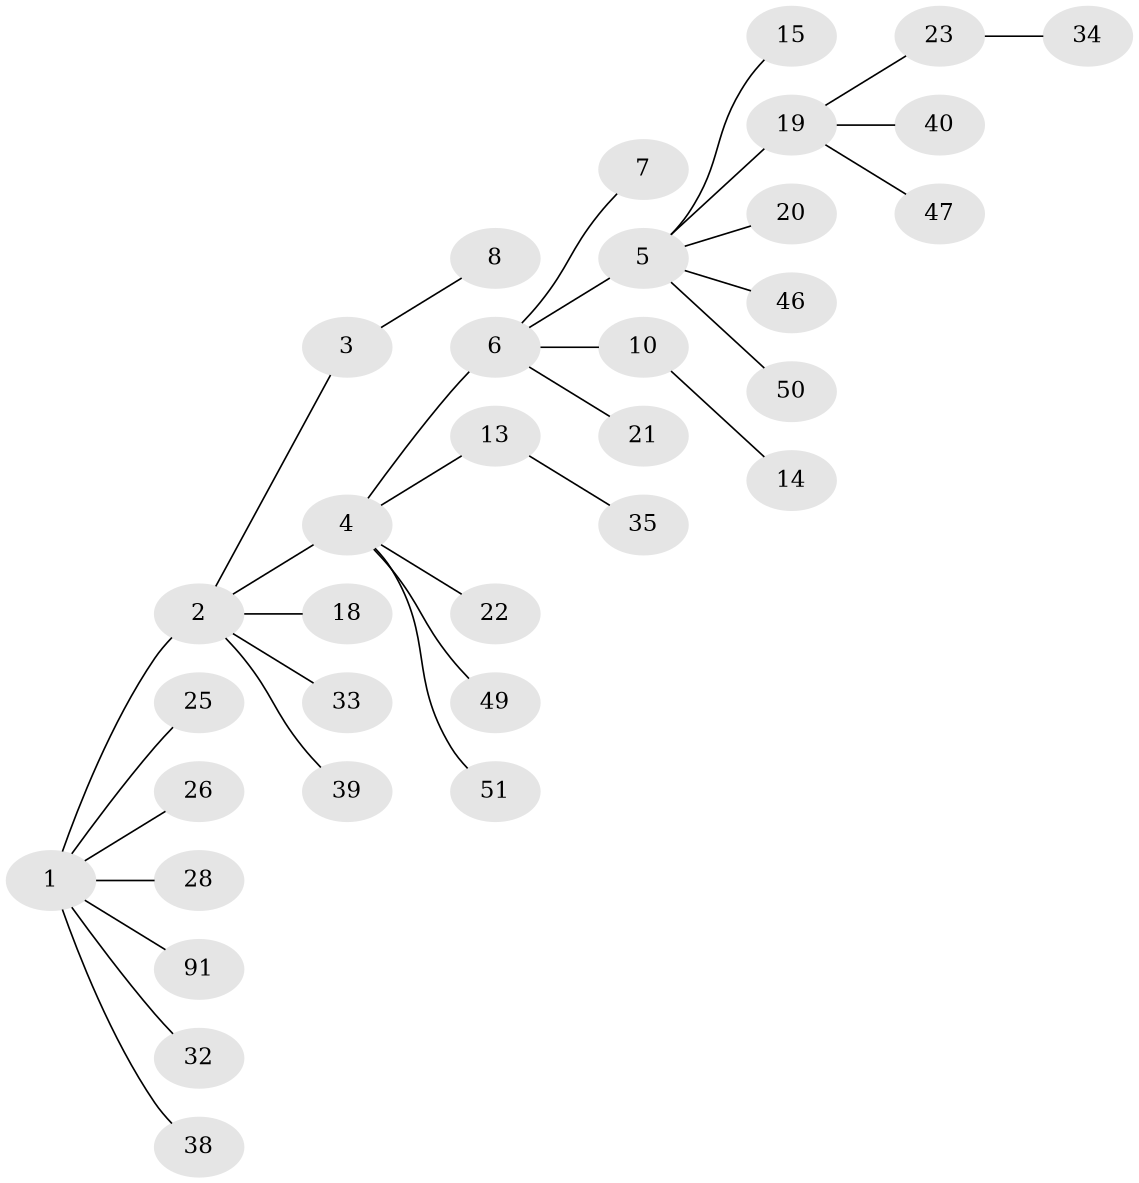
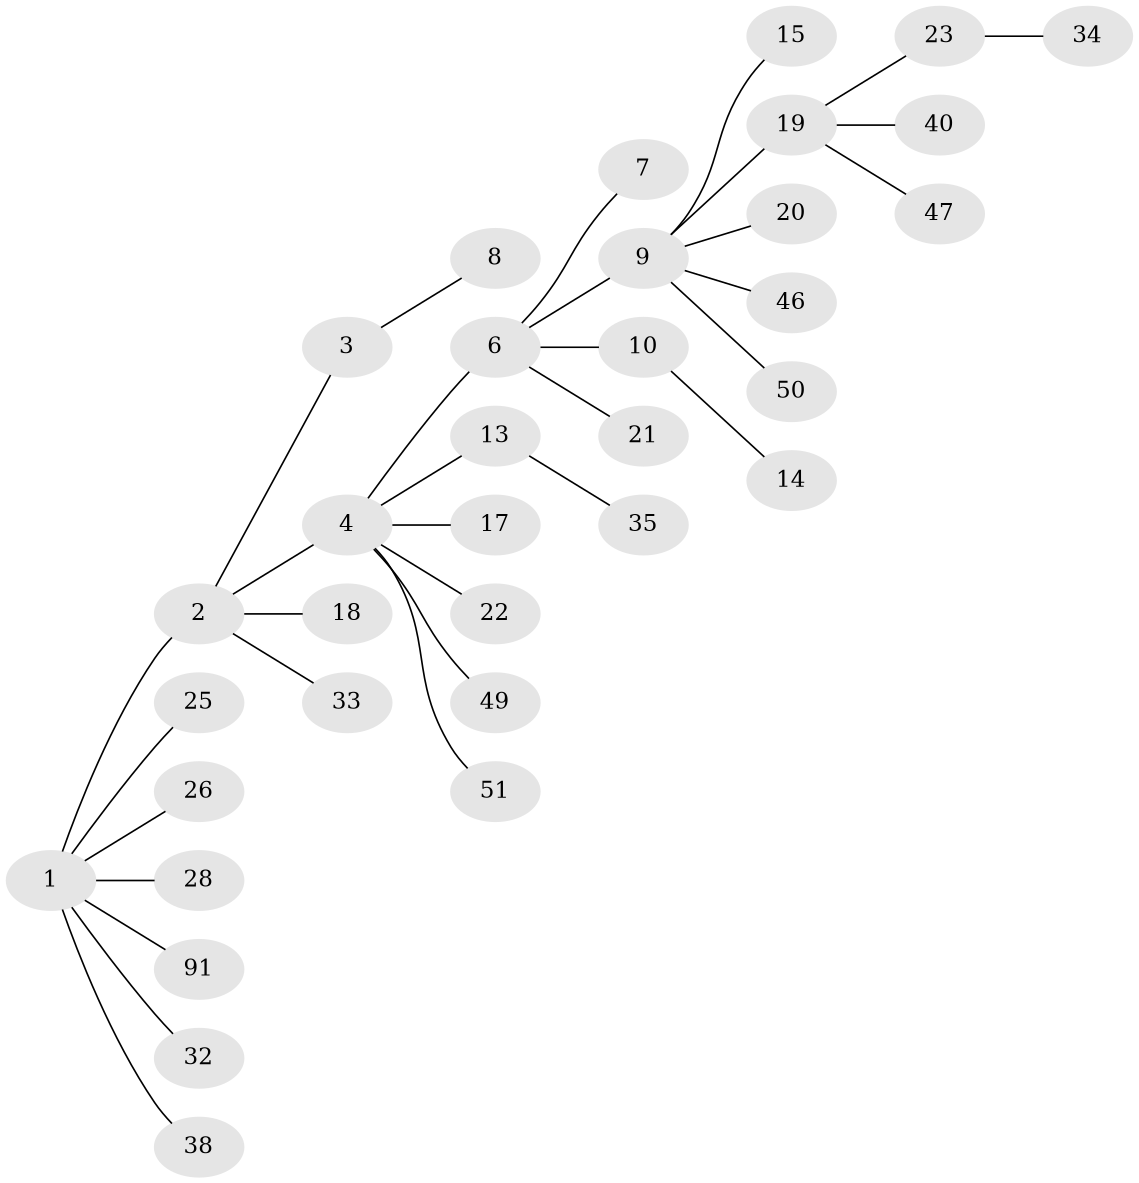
(644, 258) -> (644, 258)
none -> (495, 525)
(347, 792) -> none
